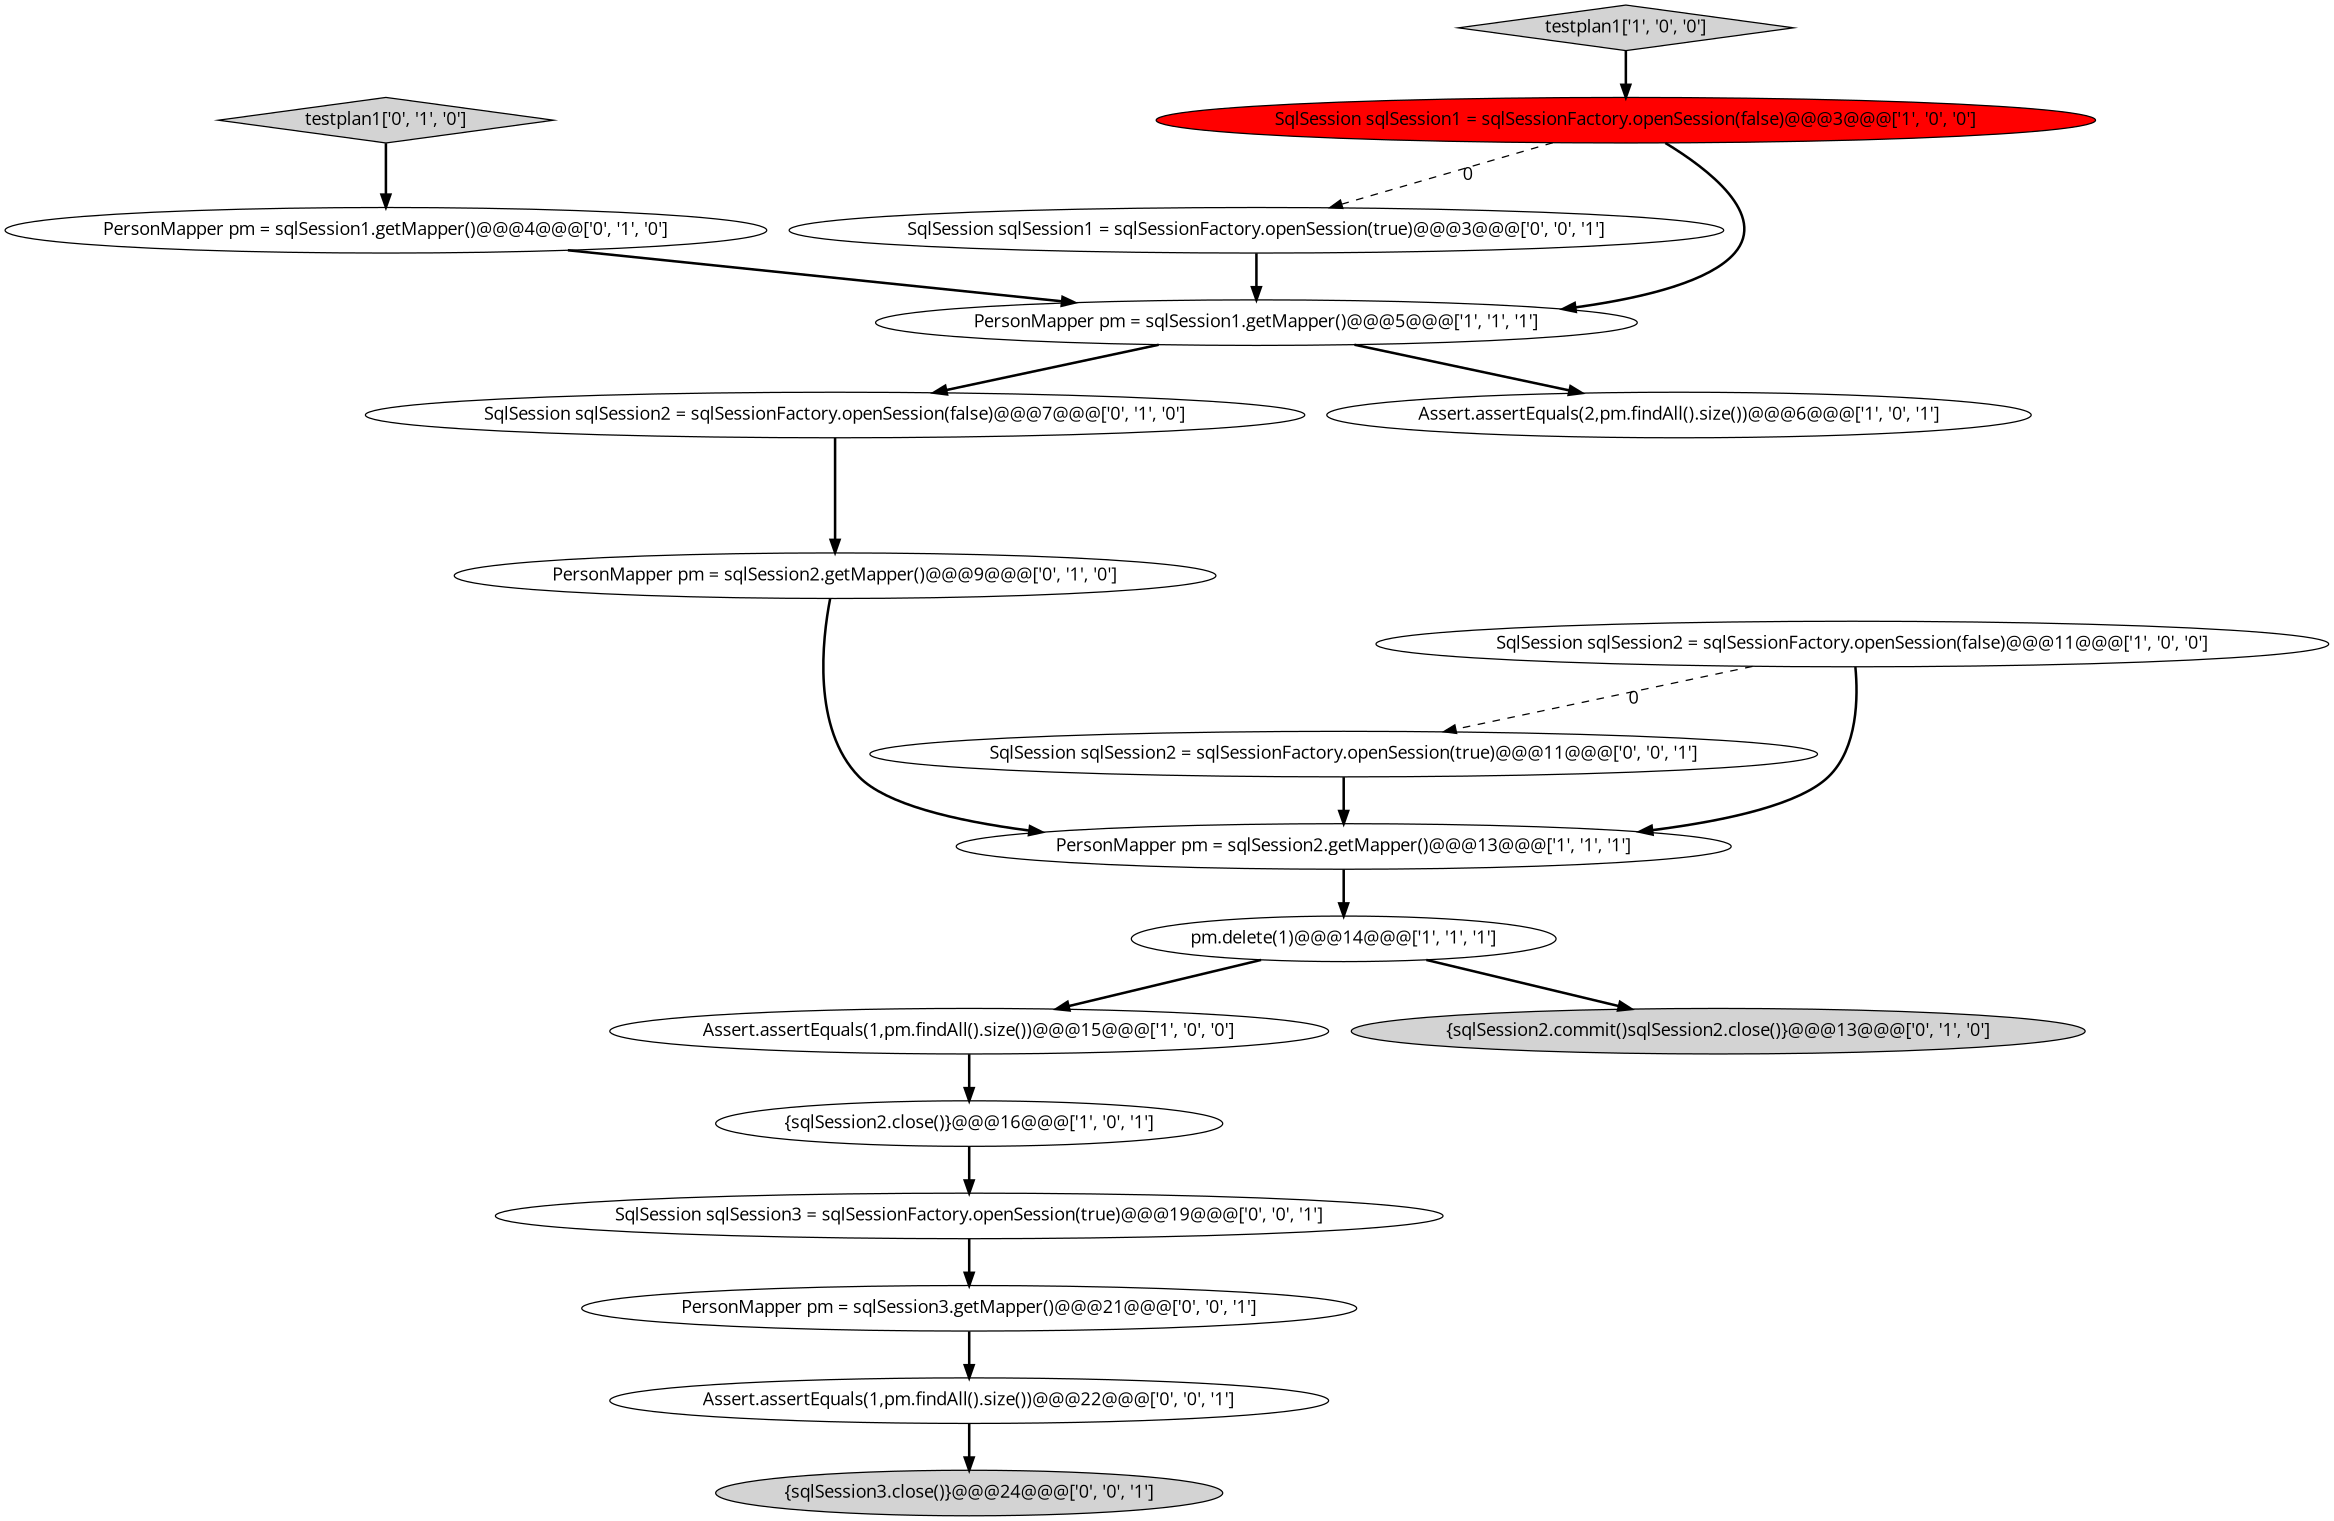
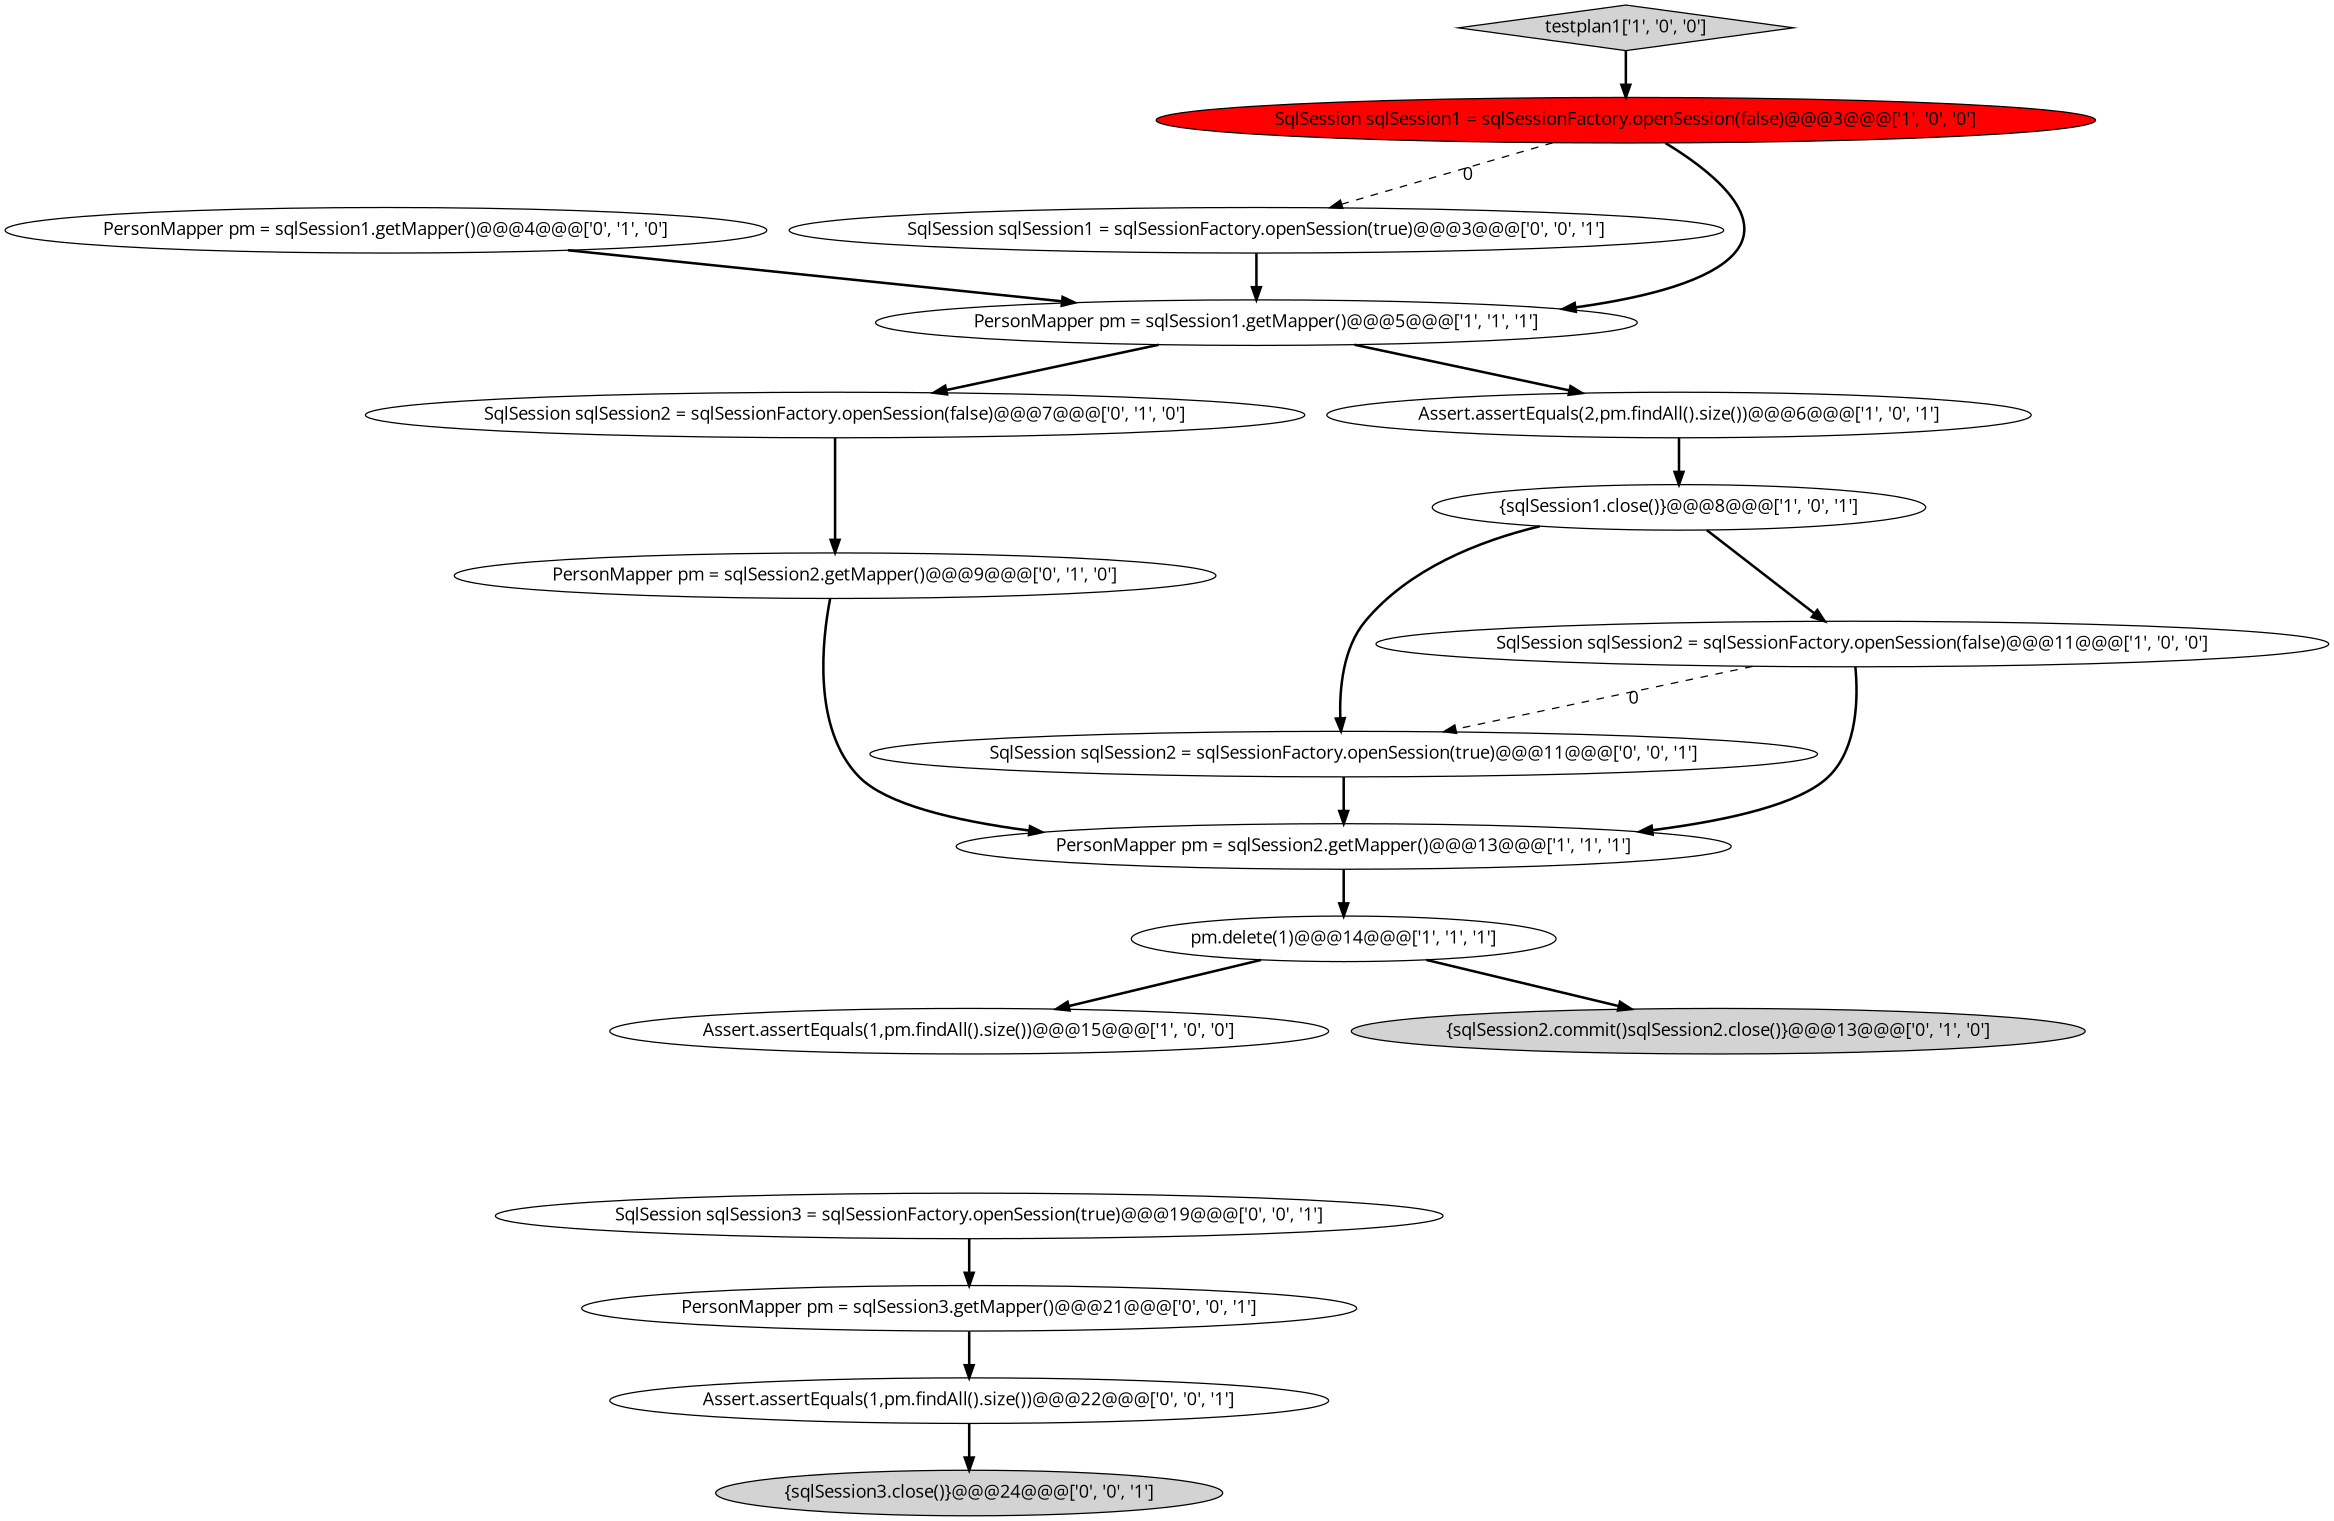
(386, 120) -> none
none -> (1679, 507)
(969, 1124) -> none
